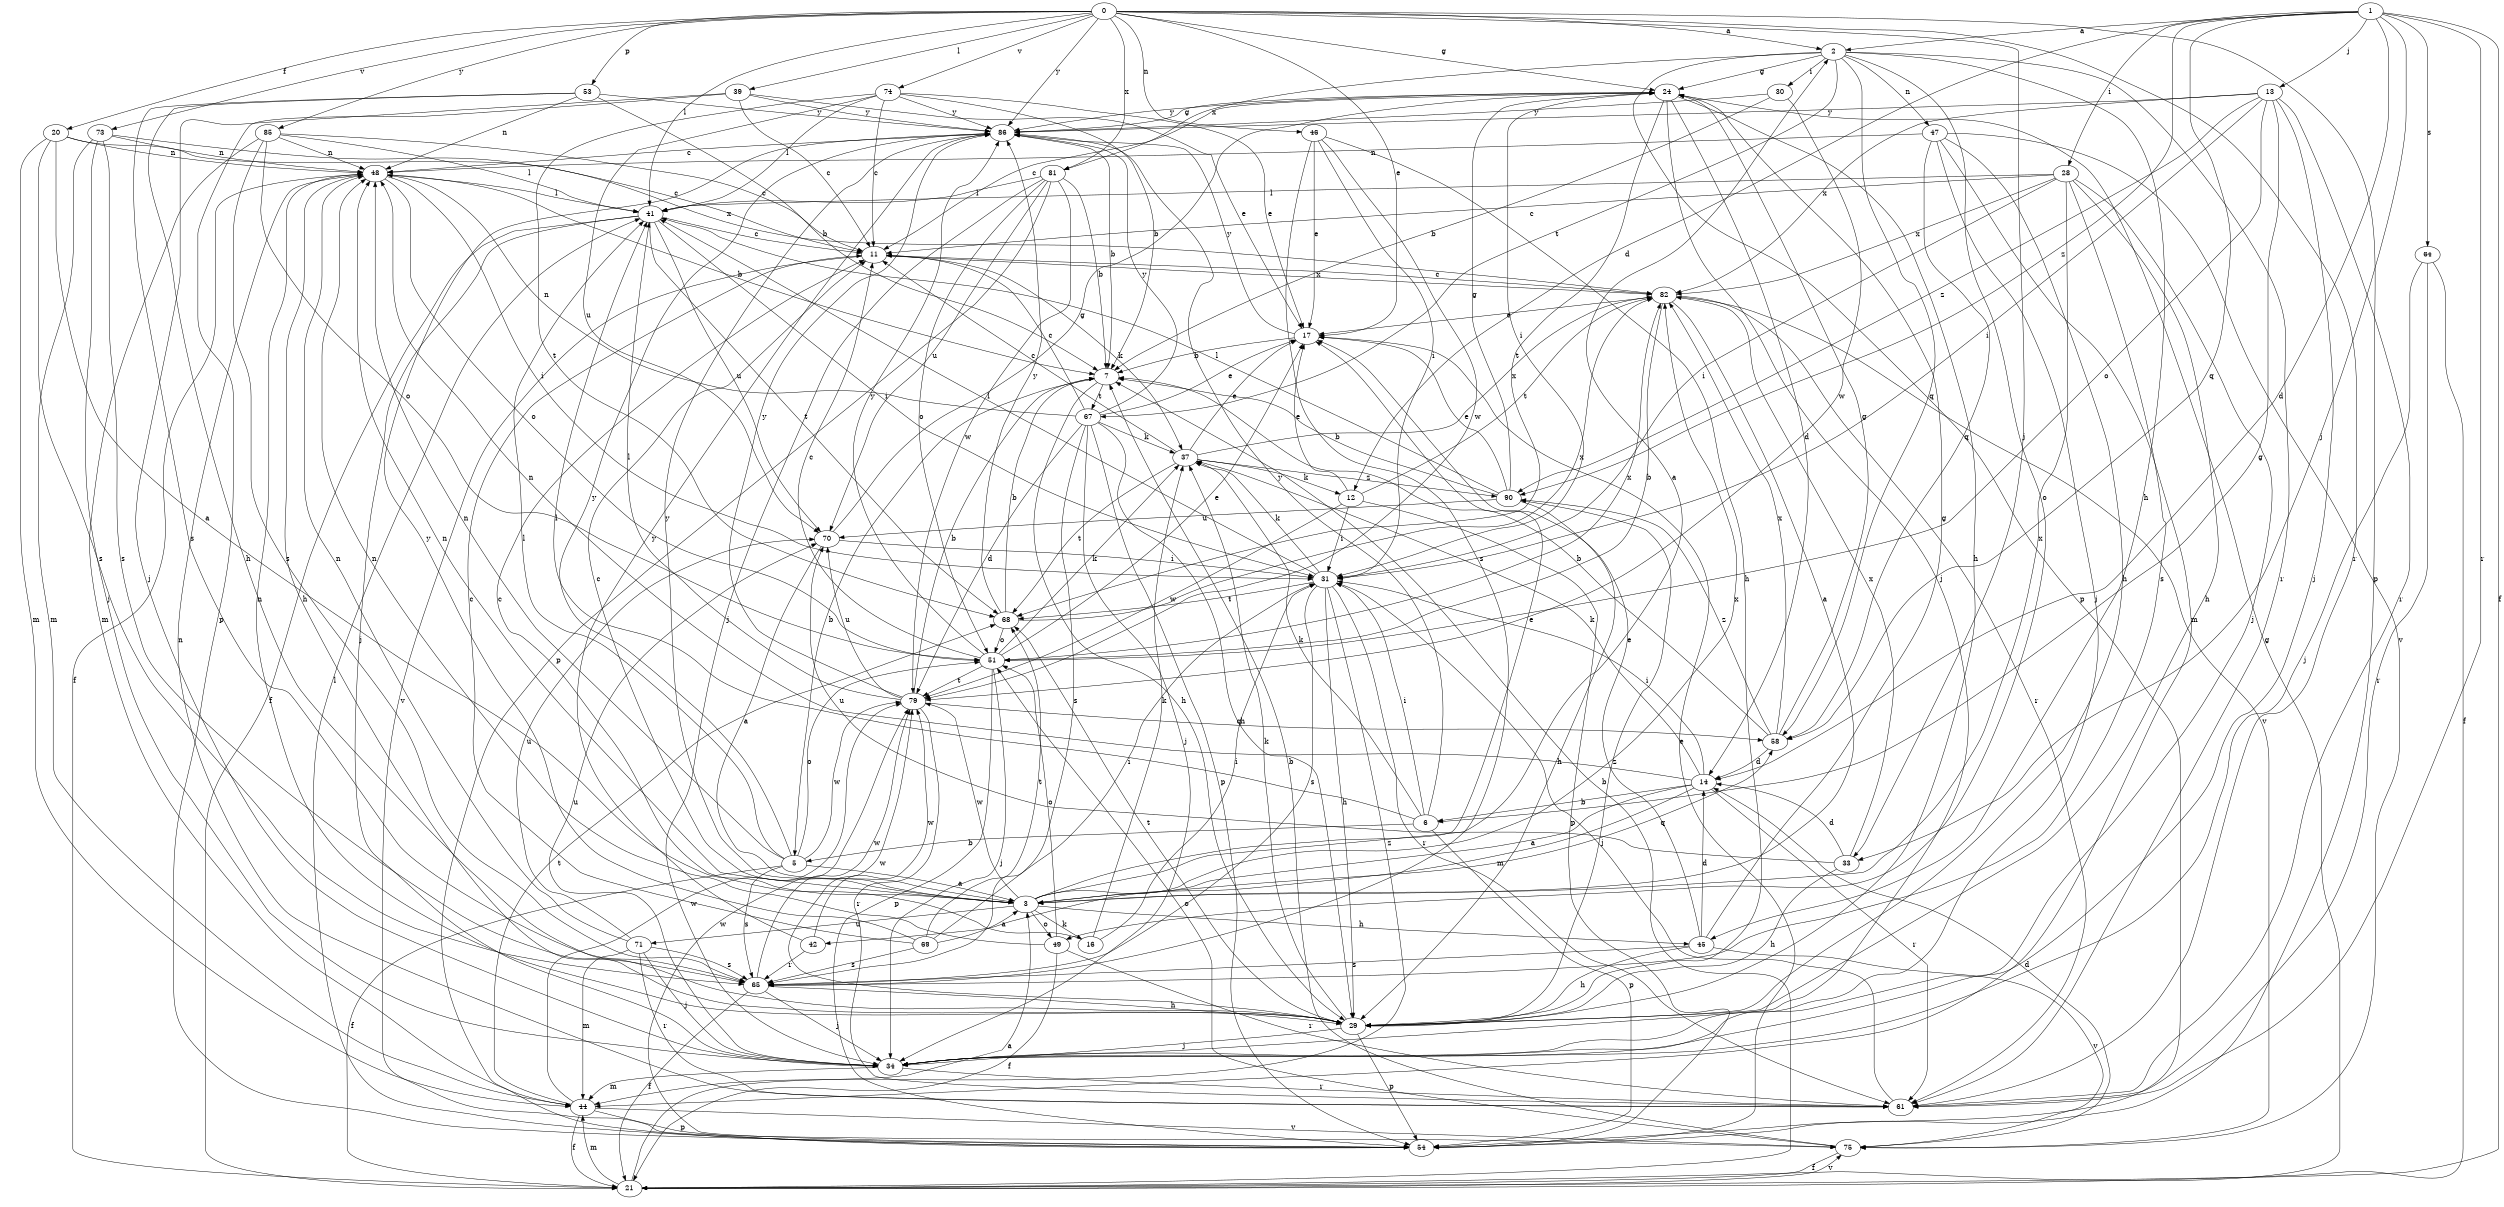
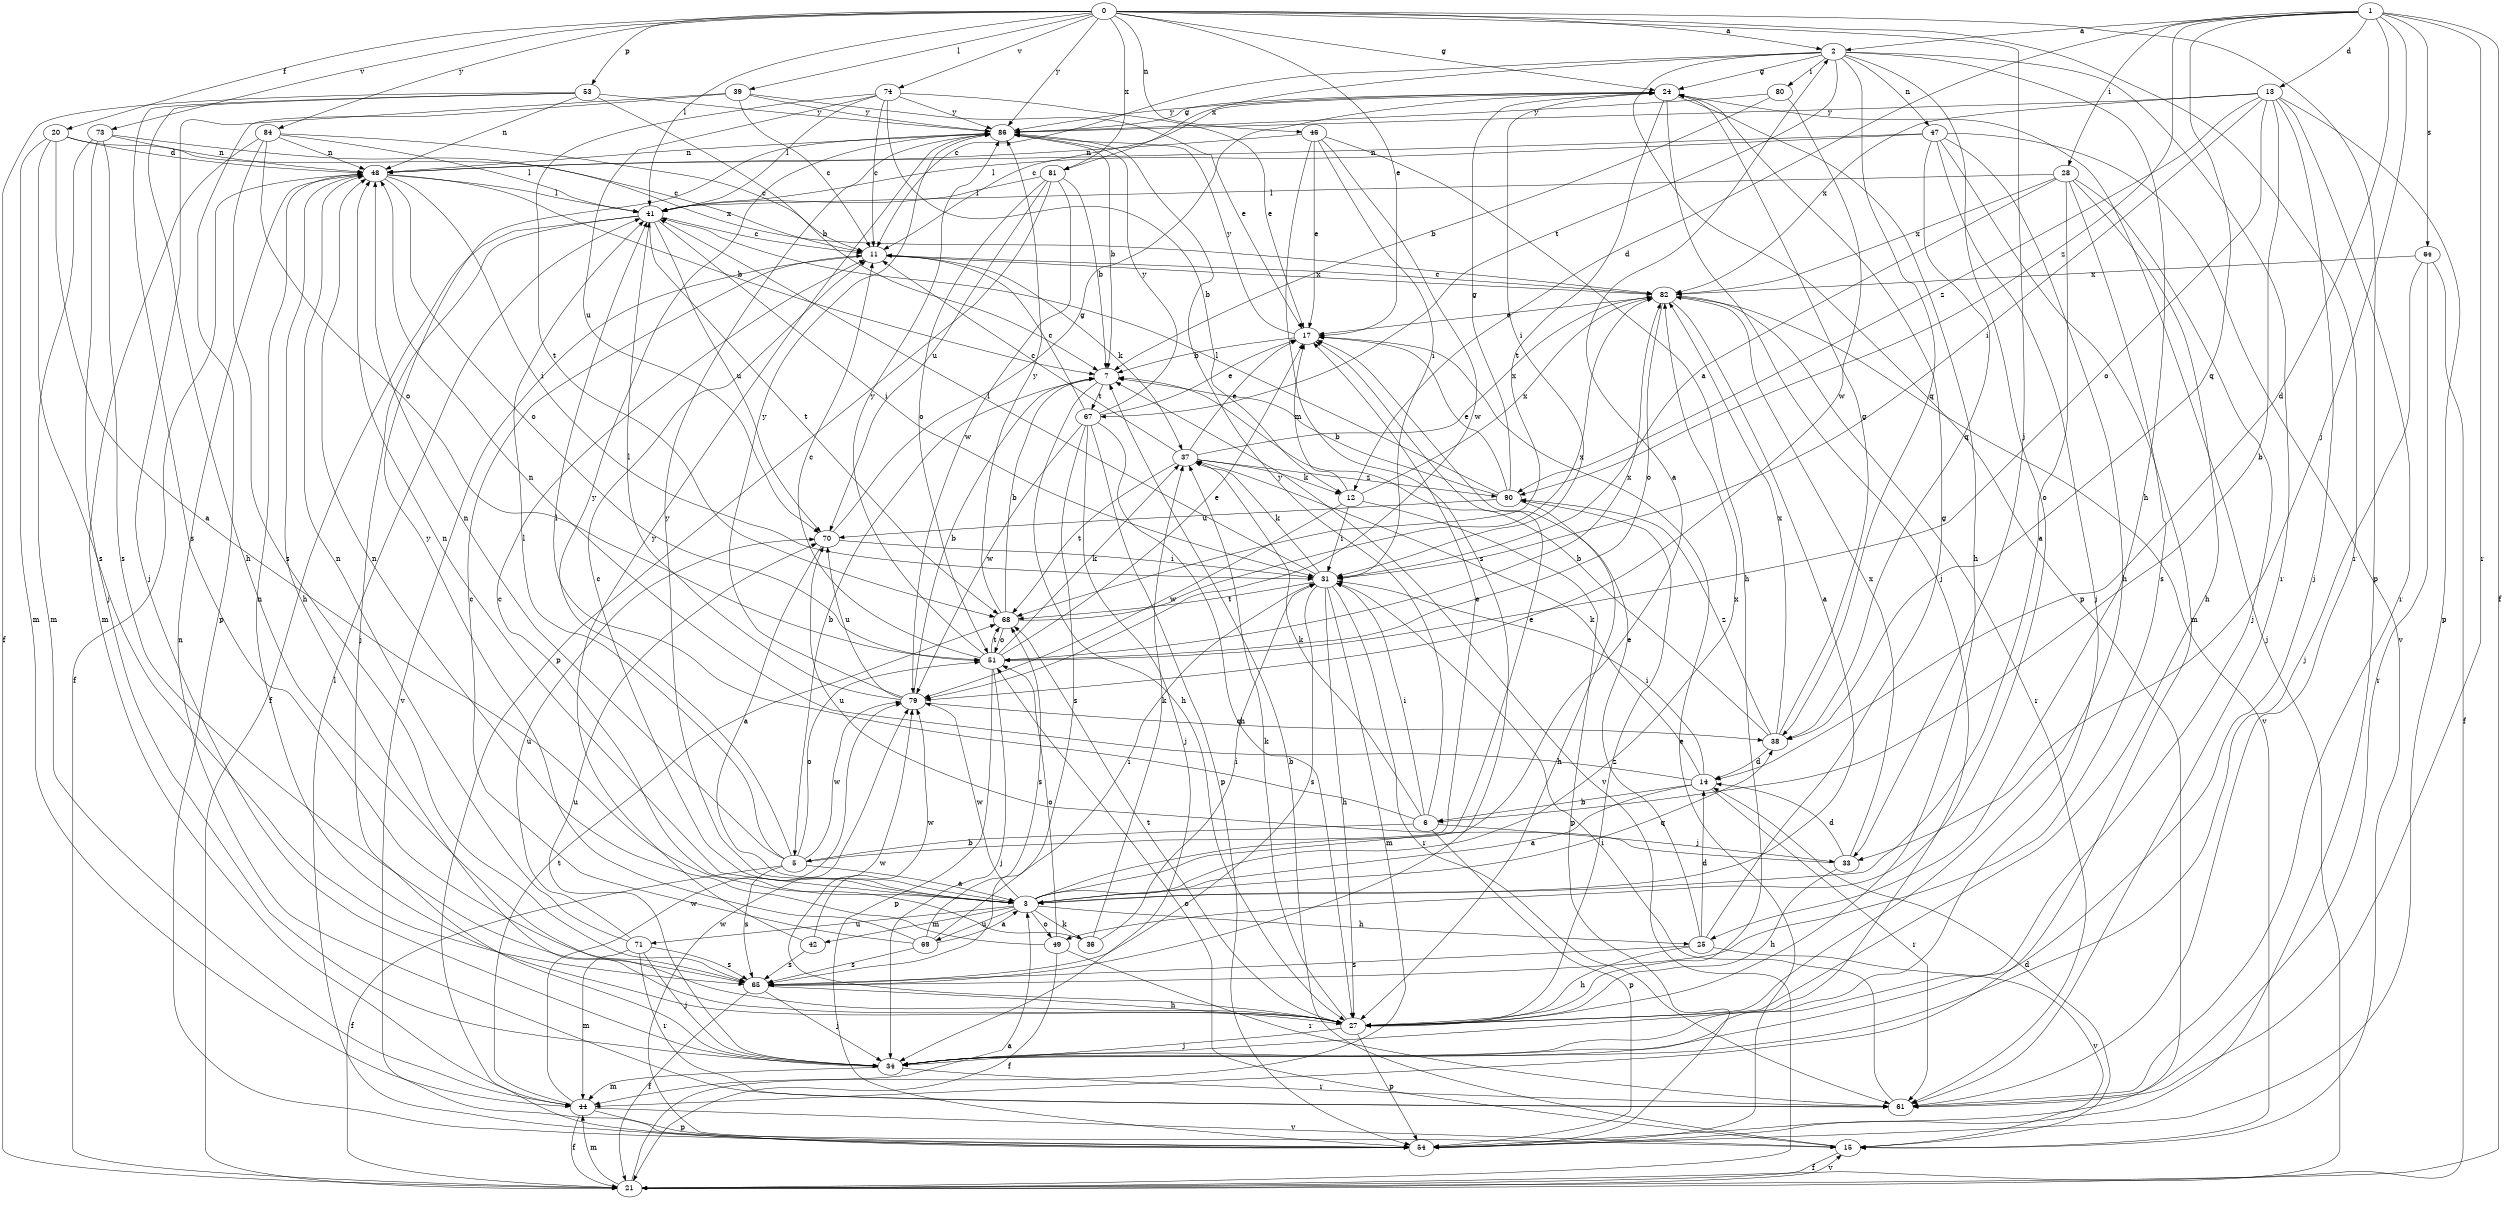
(2349, 52) -> (2349, 52)
(1780, 92) -> (1780, 92)
(268, 133) -> (268, 133)
(173, 153) -> (173, 153)
(689, 153) -> (689, 153)
none -> (1293, 158)
(1135, 169) -> (1151, 226)
(1443, 212) -> (1323, 75)
none -> (2085, 273)
(1704, 377) -> (1704, 377)
(680, 378) -> (984, 156)
(1525, 397) -> (1525, 397)
(1800, 415) -> none
(1298, 417) -> (1298, 417)
(1138, 438) -> none
(2261, 458) -> (2261, 458)
(1649, 478) -> (1649, 478)
(2040, 539) -> (2040, 539)
(990, 559) -> (990, 559)
(733, 592) -> none
(2267, 640) -> (2267, 640)
none -> (3, 669)
(955, 680) -> (992, 641)
(1775, 742) -> (1775, 742)
(1040, 783) -> (1040, 783)
(1604, 783) -> (1604, 783)
none -> (1305, 839)
none -> (1634, 840)
(1389, 844) -> (1389, 844)
(1603, 844) -> (1603, 844)
(856, 867) -> none
(1267, 887) -> (922, 924)
none -> (974, 925)
(1091, 945) -> (1091, 945)
(1701, 945) -> (1701, 945)
(790, 965) -> (790, 965)
none -> (2384, 996)
(1353, 1026) -> (1353, 1026)
(1164, 1093) -> none
(1848, 1148) -> (1848, 1148)
